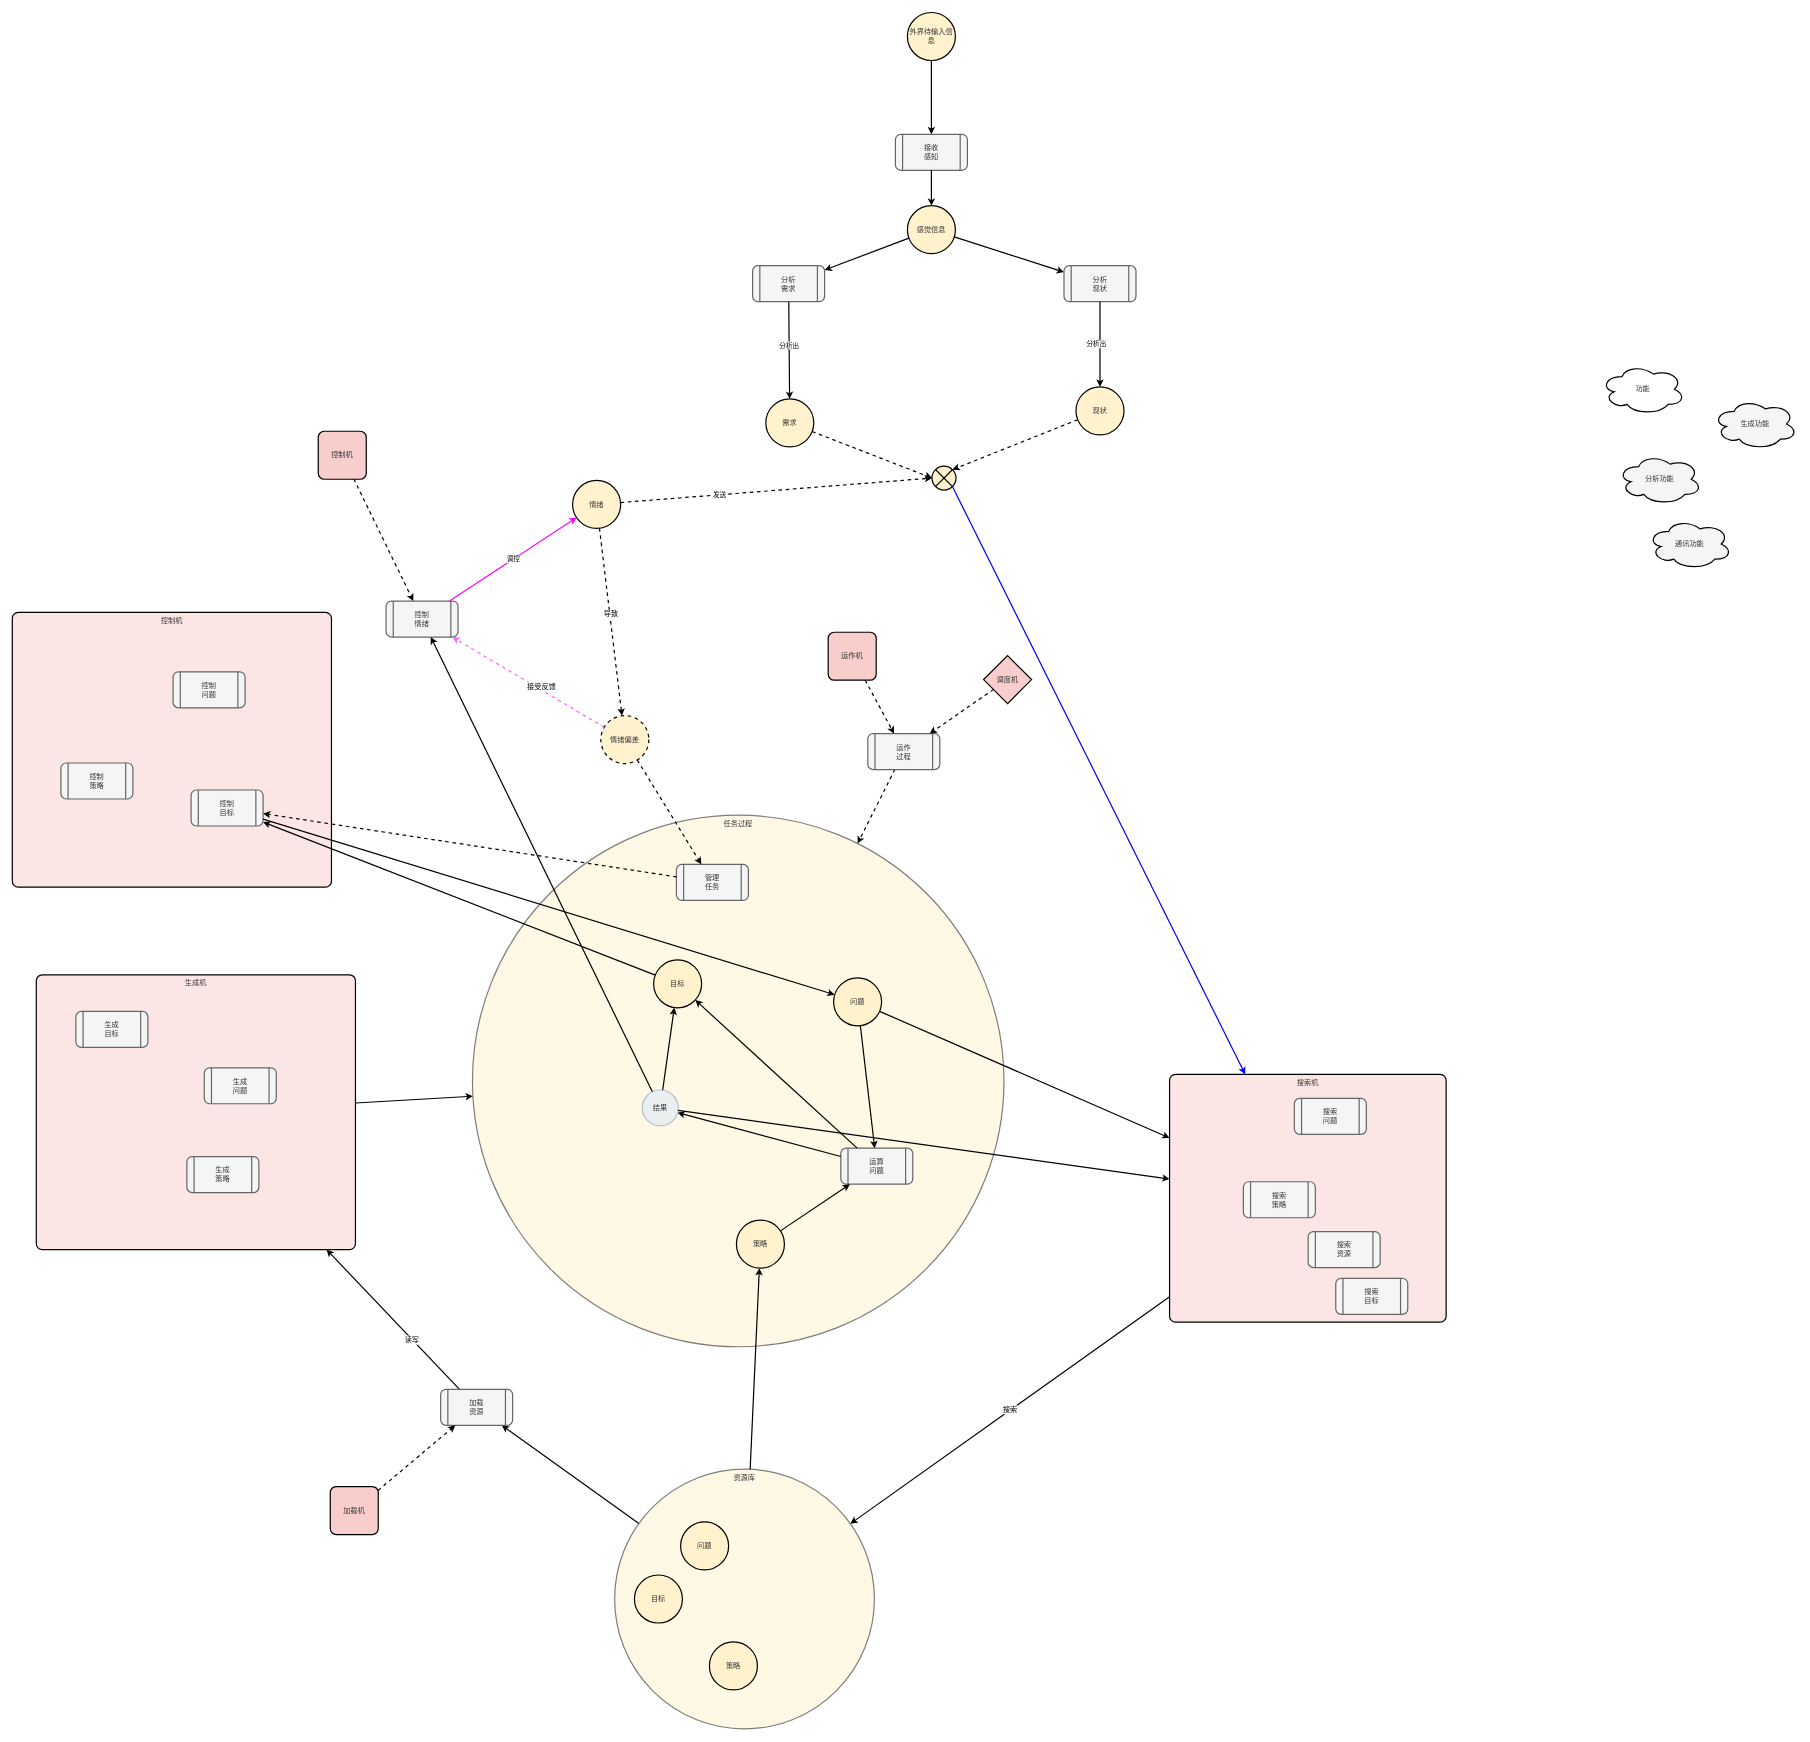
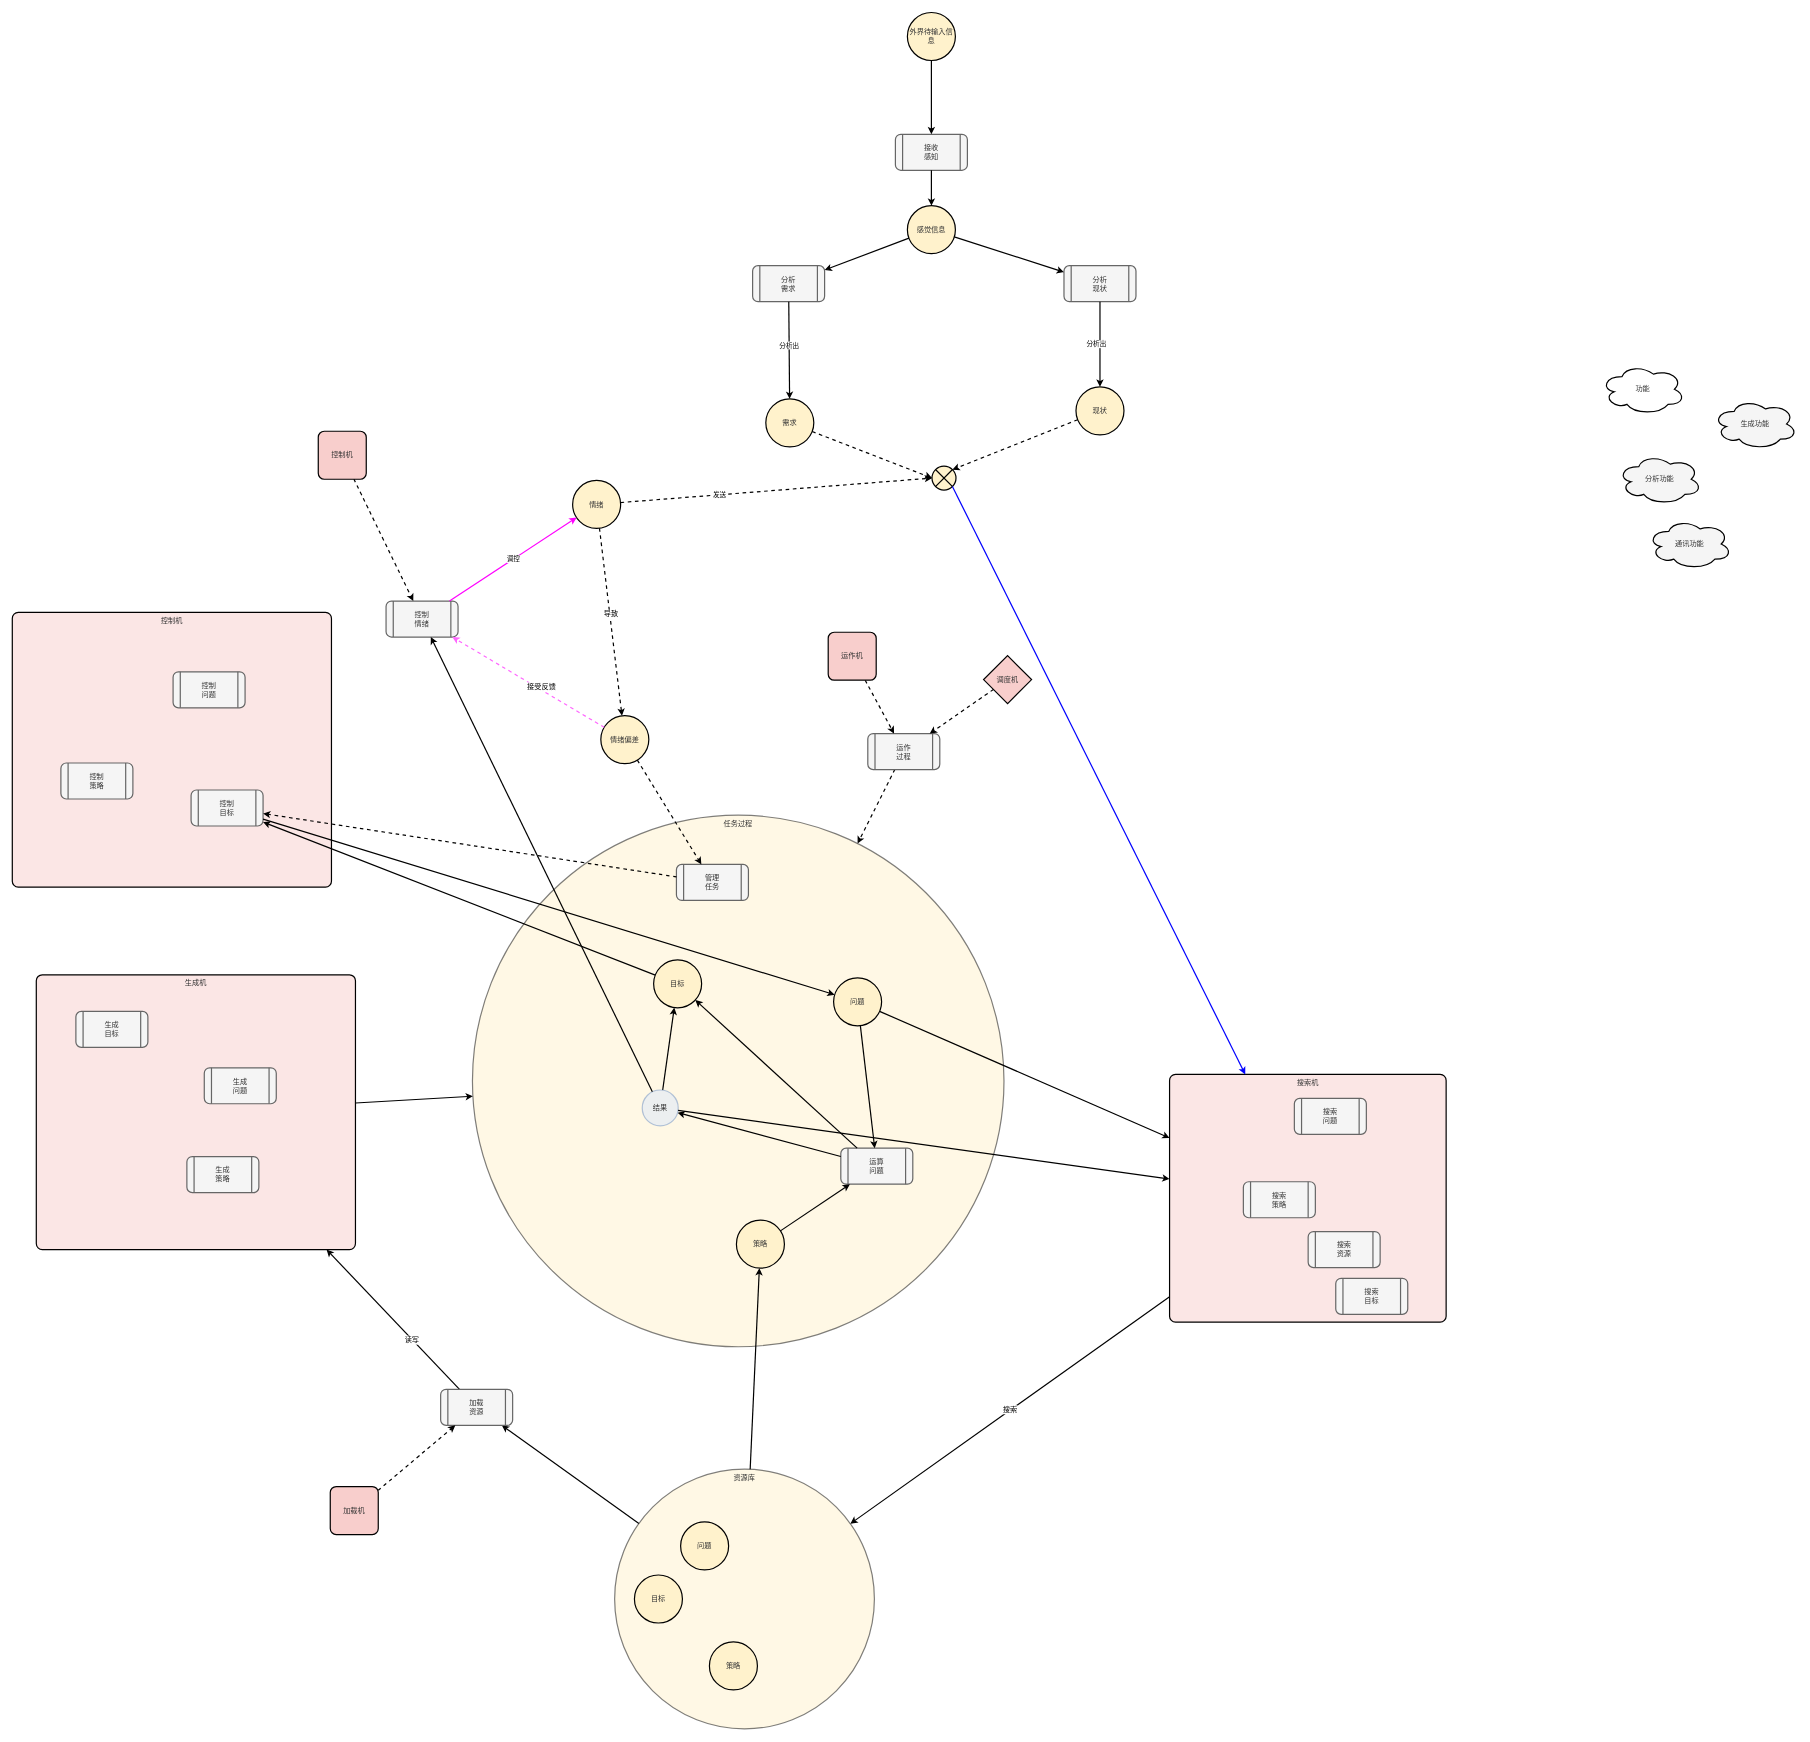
(625, 740) -> (625, 740)
